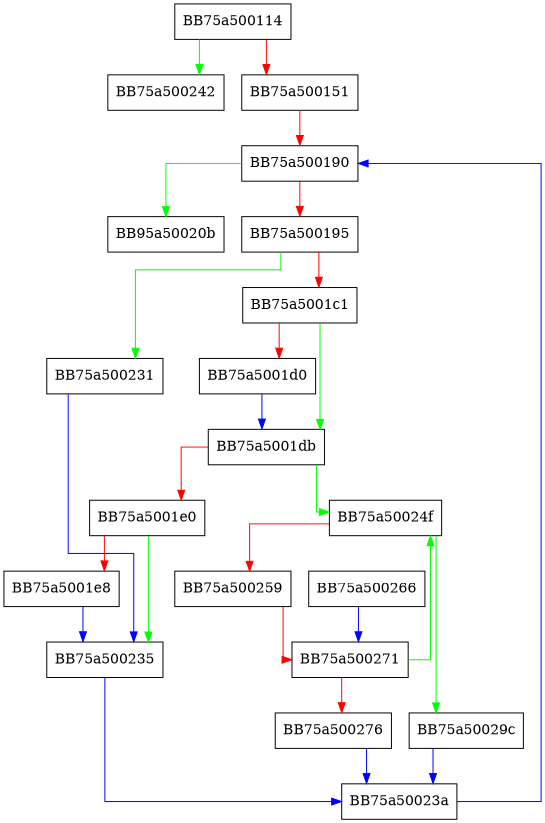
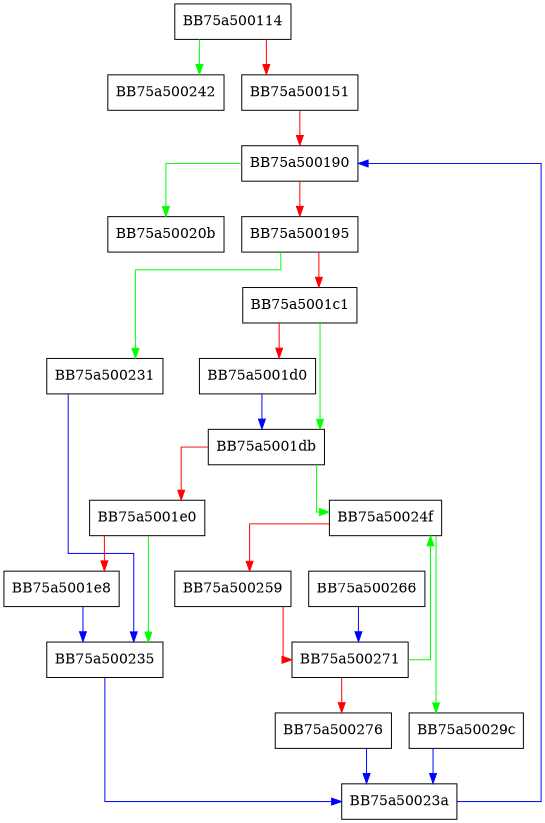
(166, 234) -> (166, 234)
